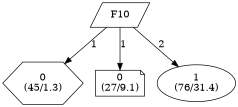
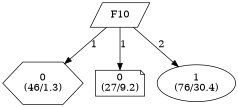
(43, 83) -> (43, 83)
(120, 83) -> (120, 83)
(196, 83) -> (196, 83)
